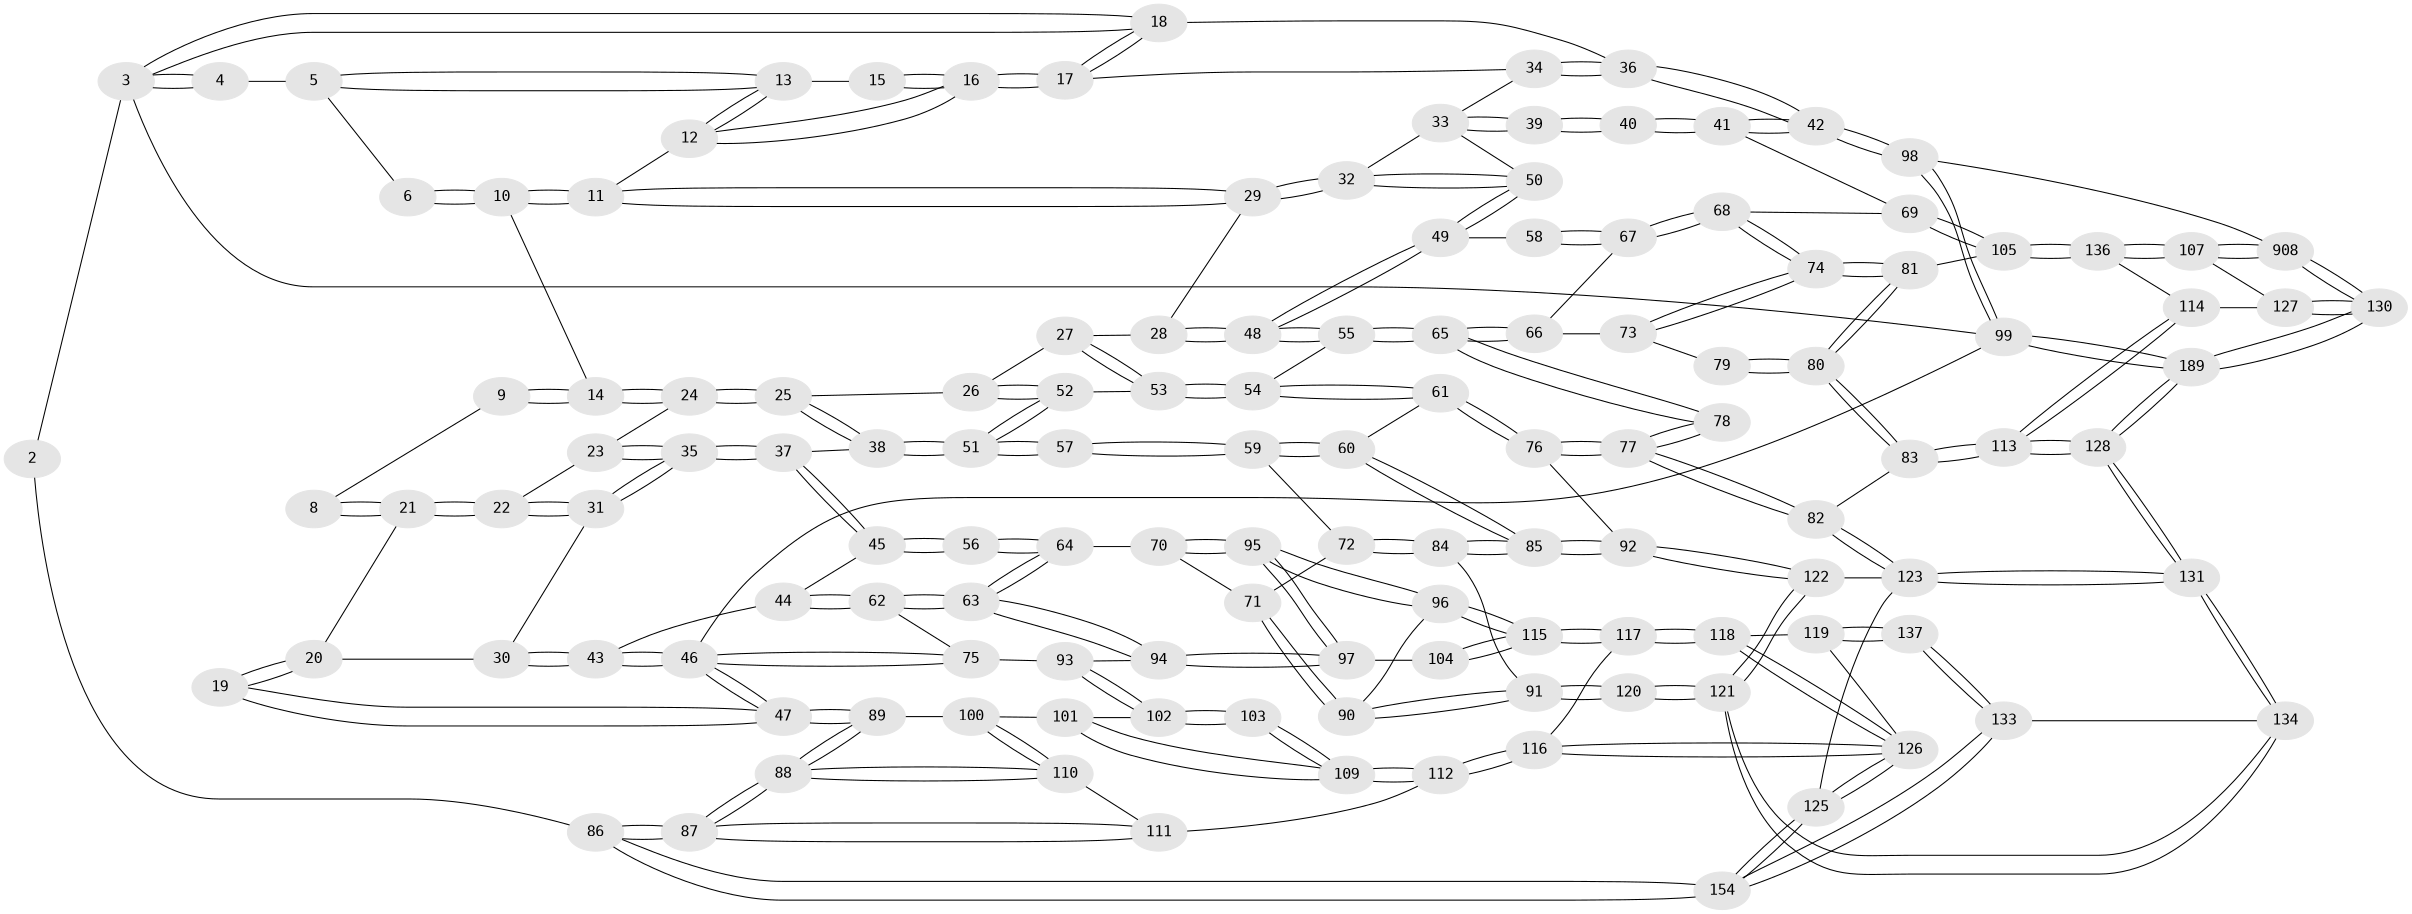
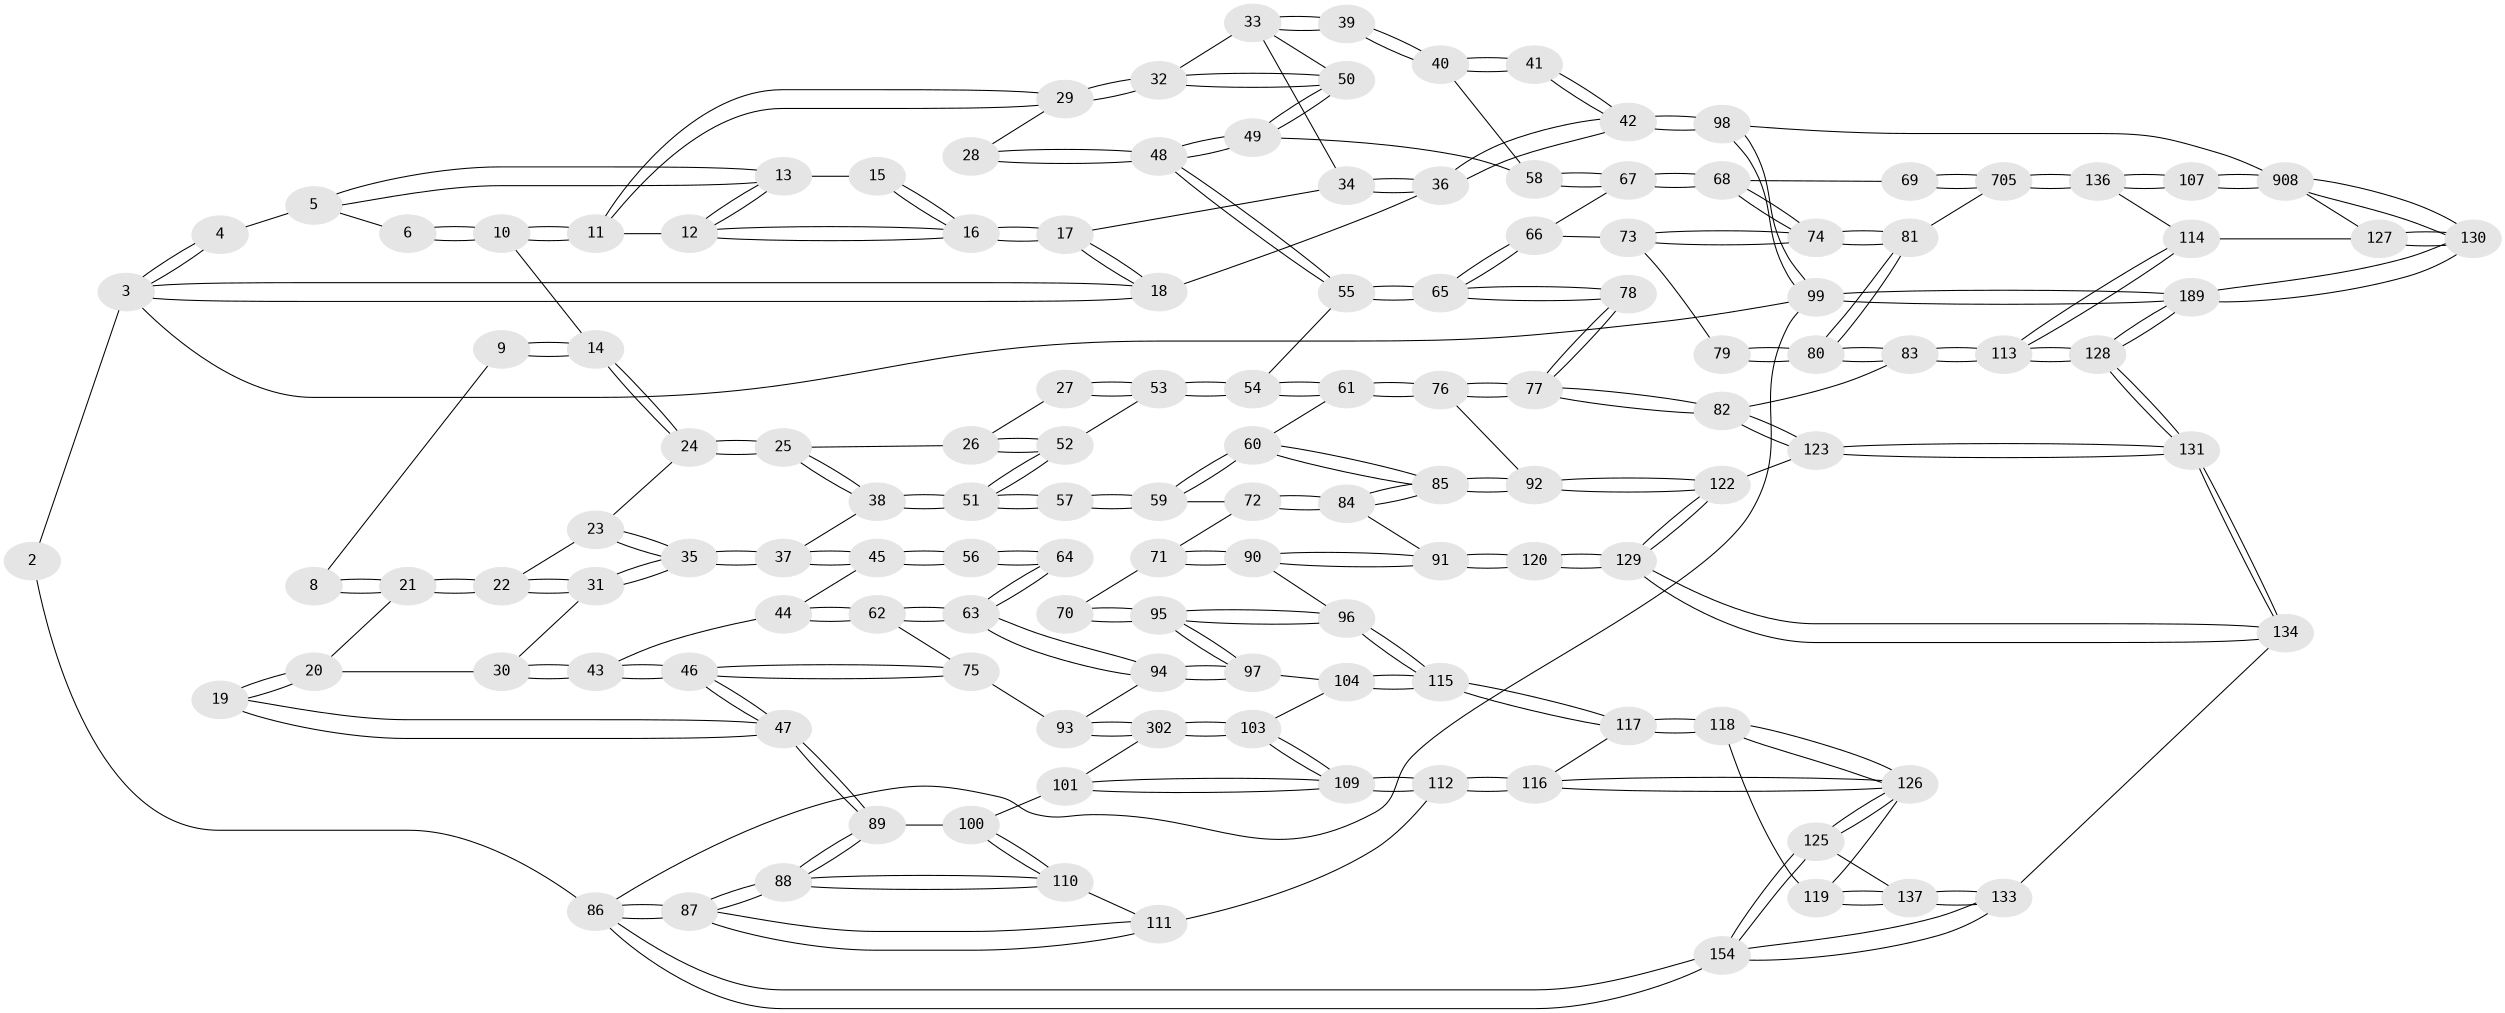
none -> (1487, 122)
(1816, 170) -> none
(2004, 251) -> (2004, 181)
(2238, 280) -> (2332, 210)
(1112, 335) -> none
(1328, 499) -> (1331, 831)
(1112, 547) -> none
(1846, 687) -> (1863, 870)
(1722, 693) -> (1628, 561)
none -> (1300, 706)
(1159, 718) -> (1159, 729)
